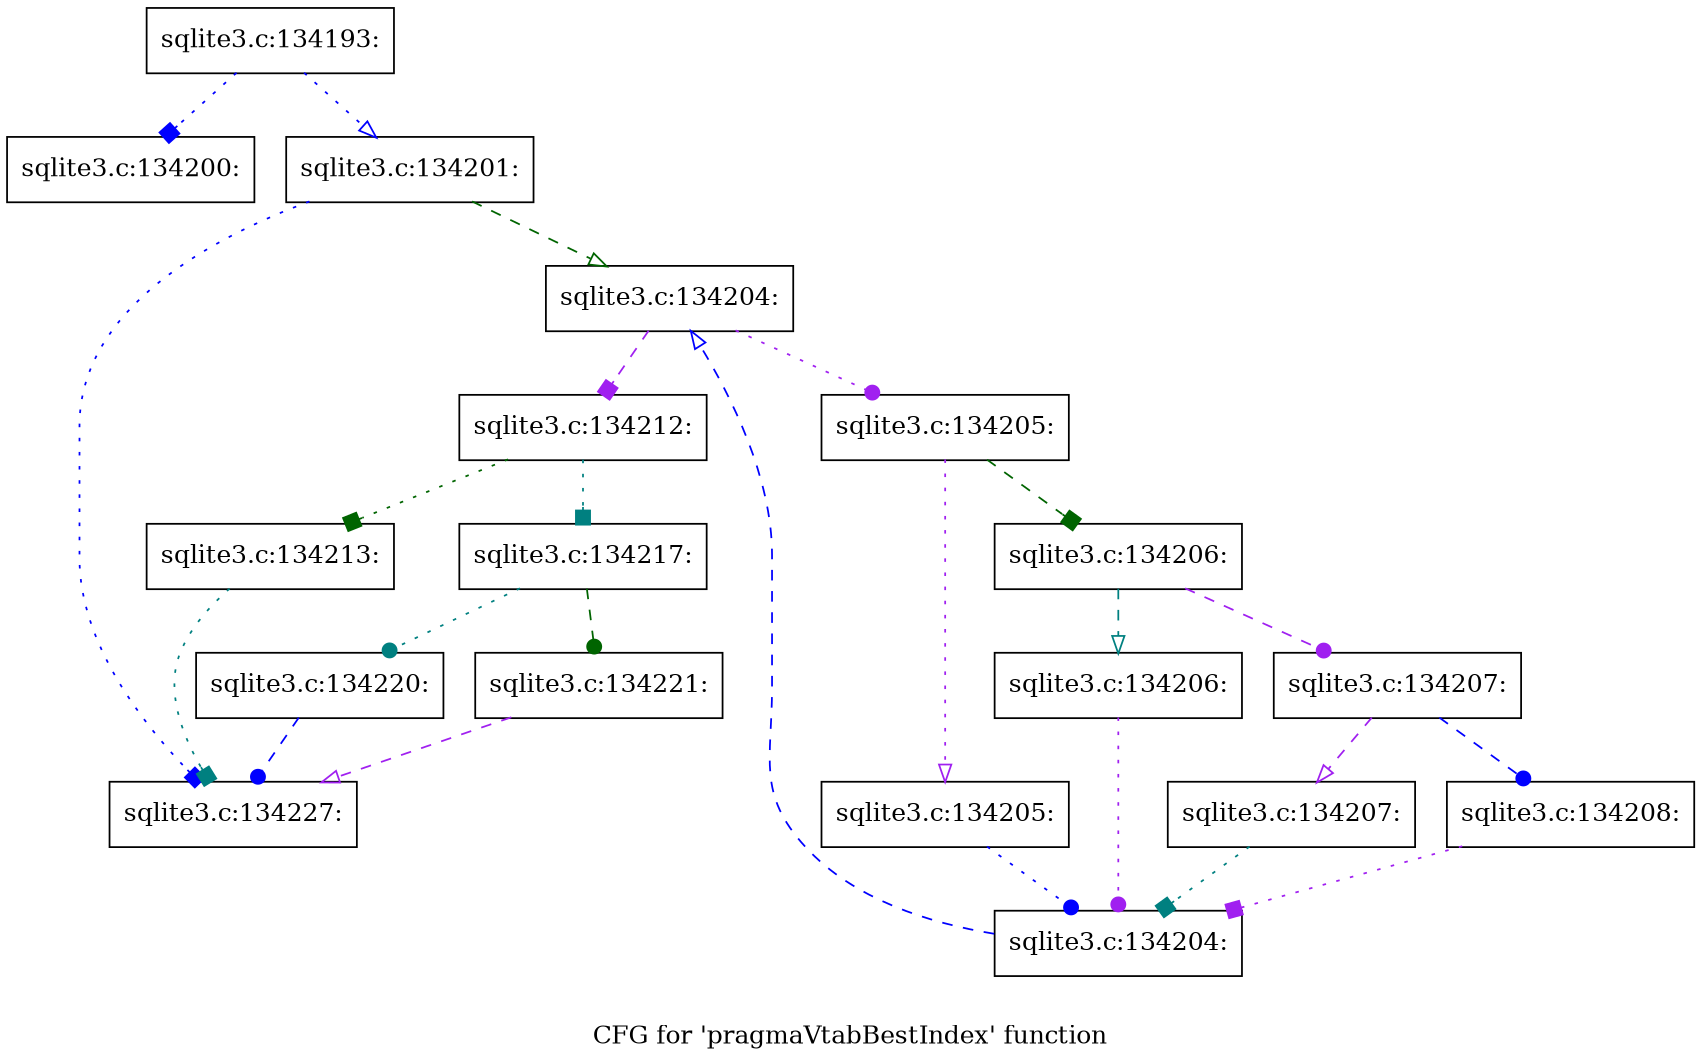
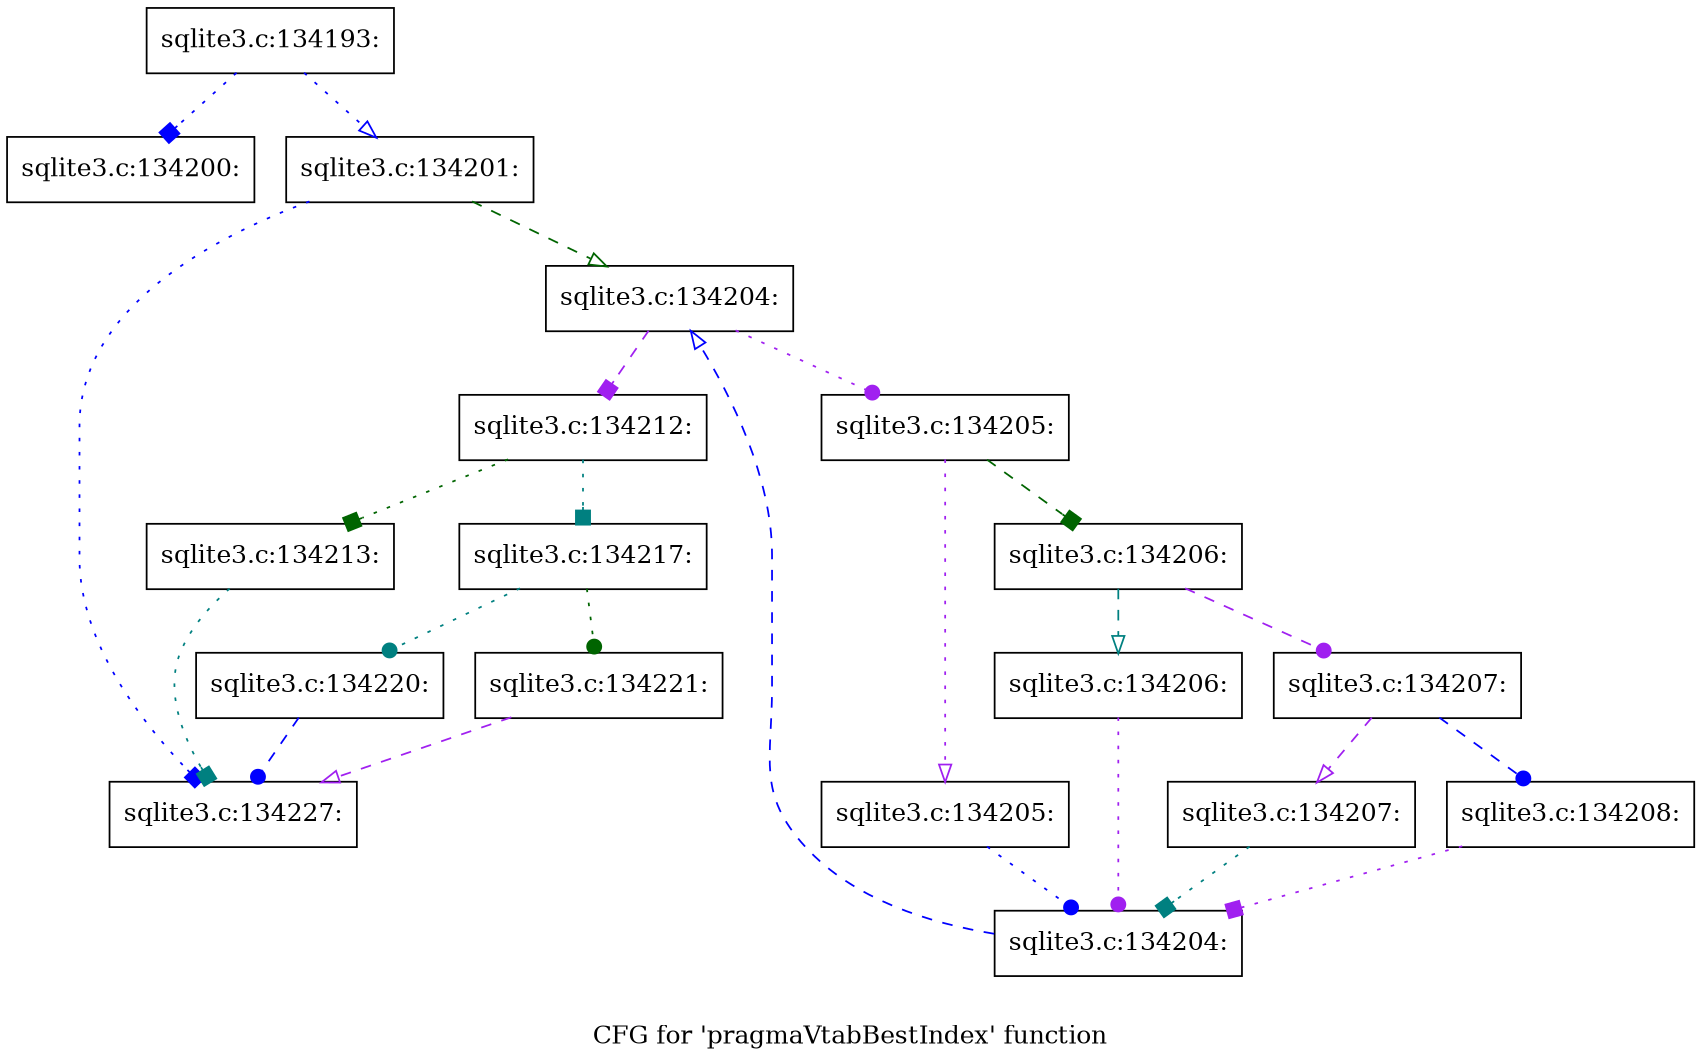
(590, 614) -> (590, 614)
